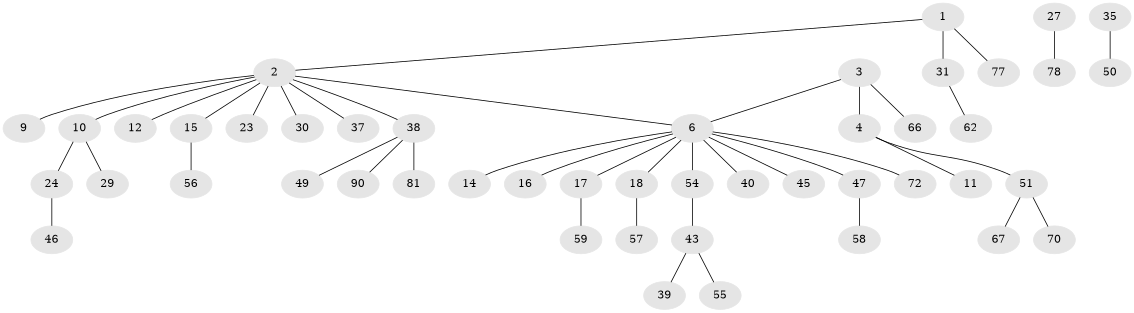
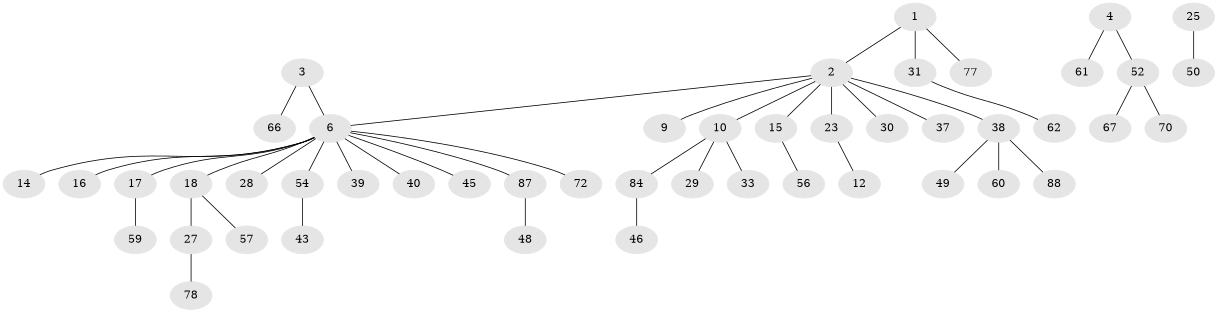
(1110, 17) -> (1194, 17)
(204, 99) -> (846, 156)
(859, 101) -> none
(52, 184) -> (637, 184)
none -> (247, 184)
(358, 184) -> (999, 184)
(414, 184) -> (1054, 184)
none -> (748, 184)
(859, 184) -> (525, 184)
(971, 184) -> (1082, 73)
(1027, 184) -> (1138, 73)
none -> (191, 212)
(859, 240) -> (525, 240)
(678, 268) -> (344, 156)
(720, 296) -> none
